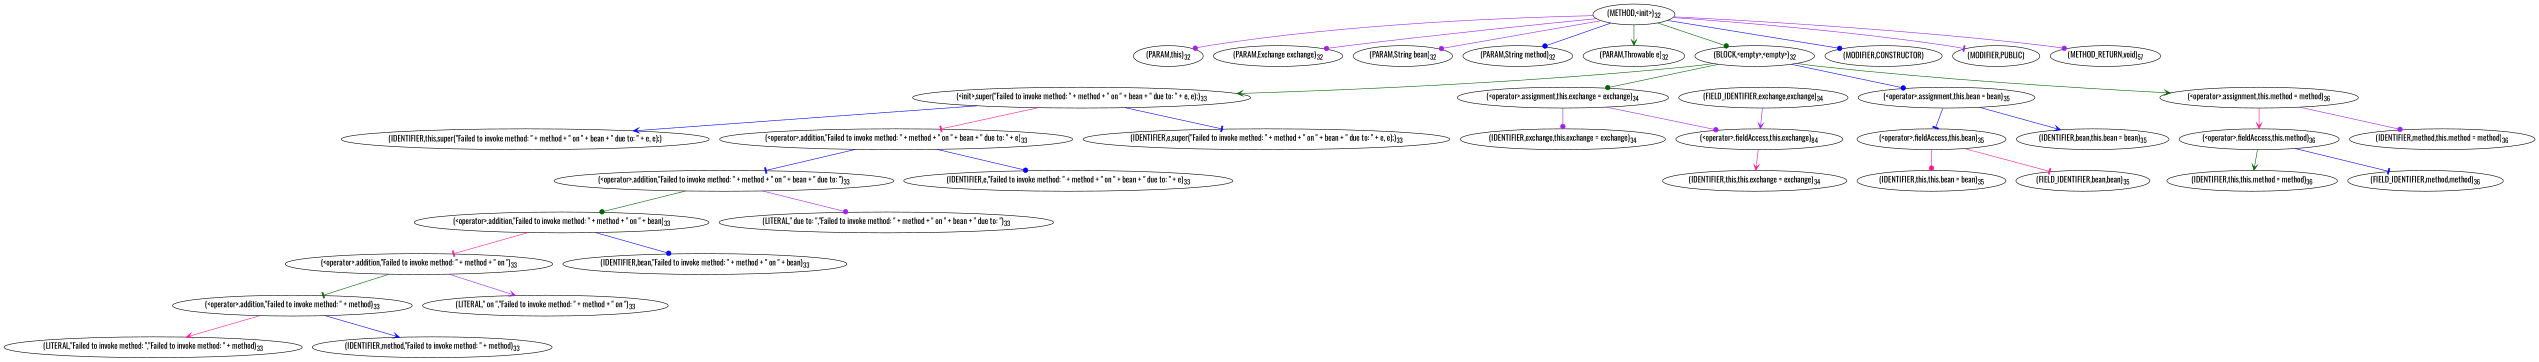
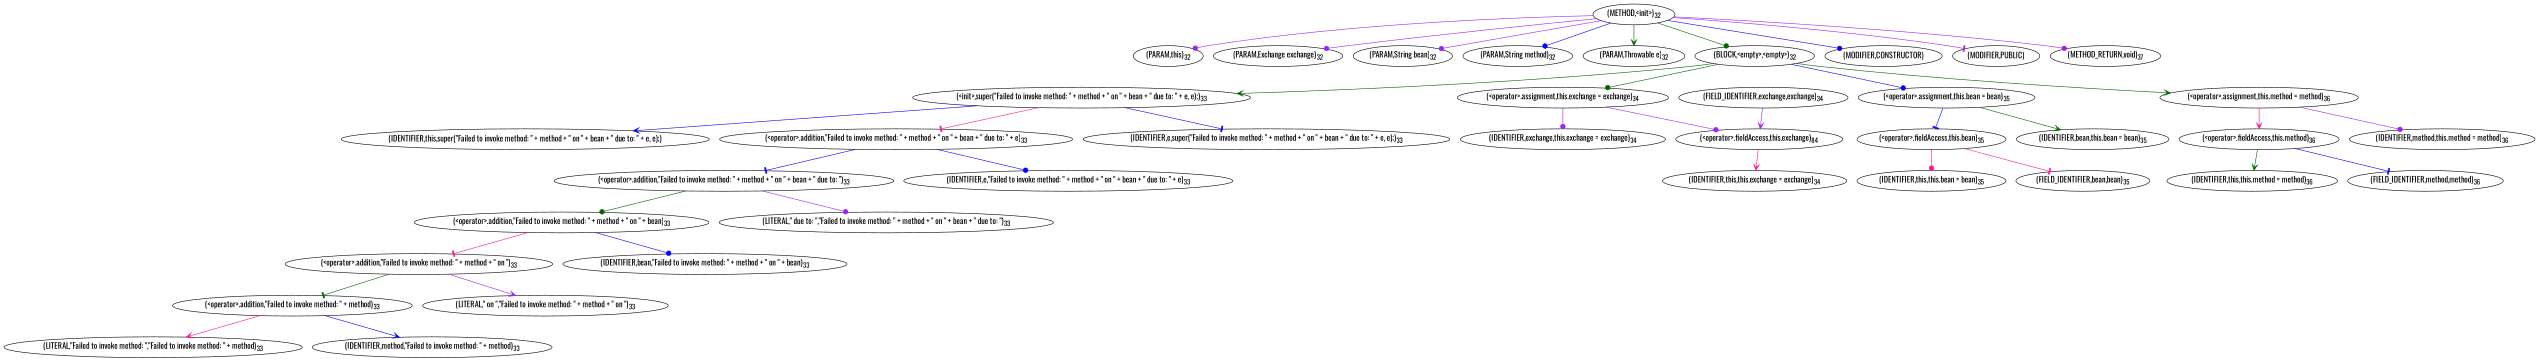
(2140, 55) -> (2140, 55)
(2017, 118) -> (2017, 118)
